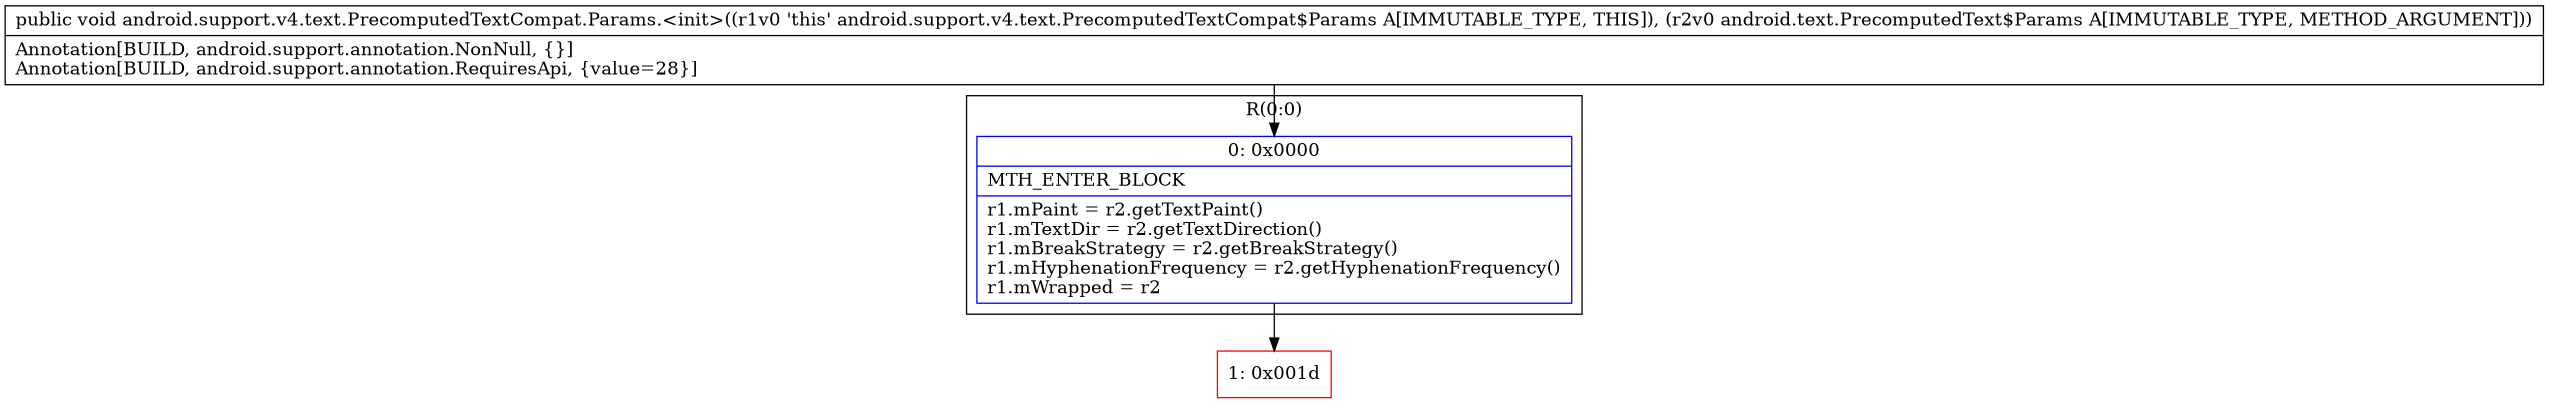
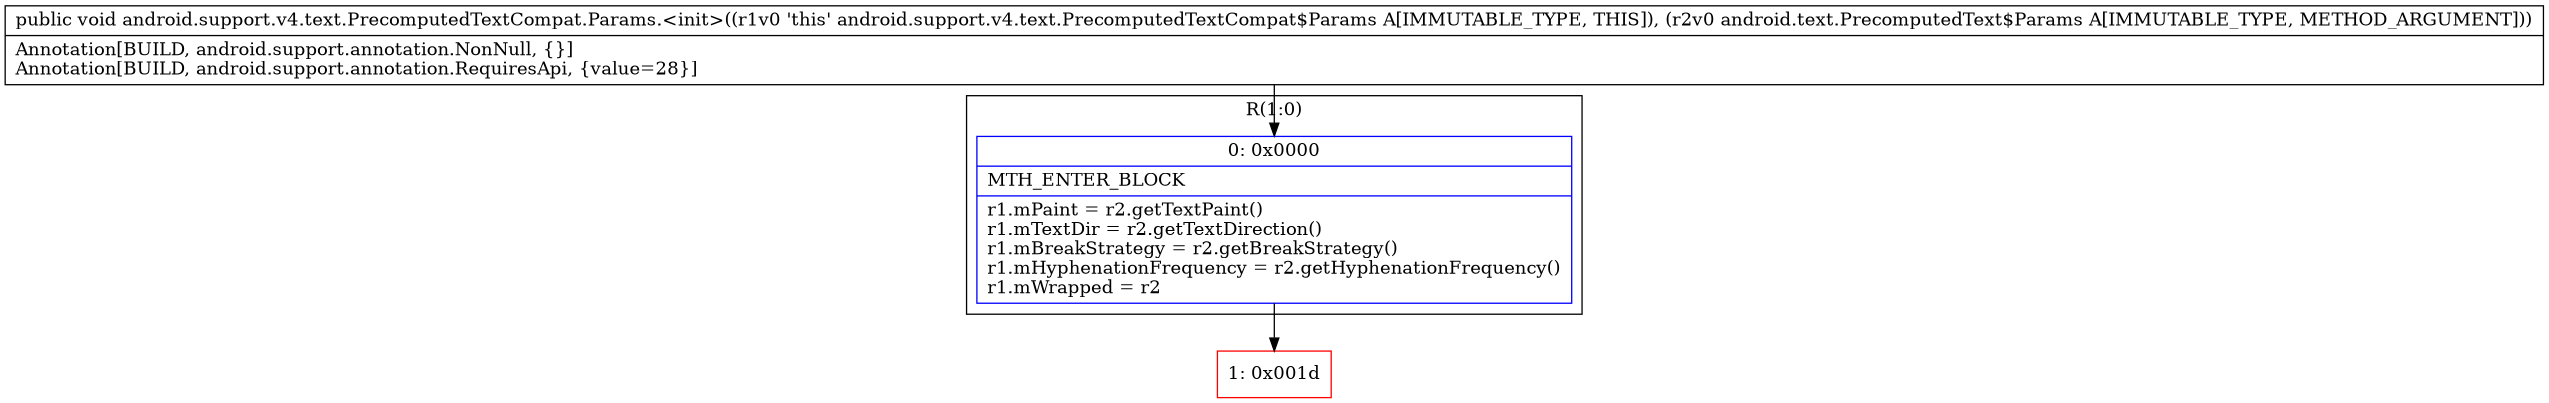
(1274, 111) -> (1274, 111)
